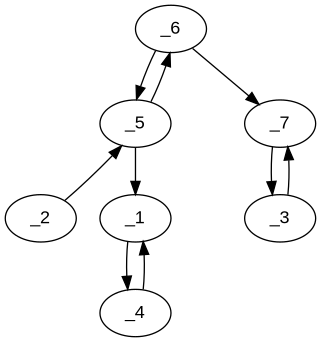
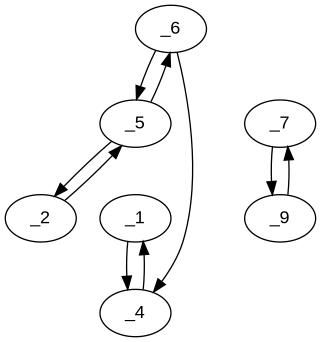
(221, 72) -> (192, 169)
(135, 165) -> (87, 163)
(280, 218) -> (280, 218)
